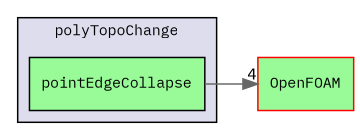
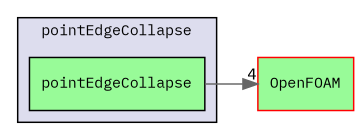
(117, 32) -> (117, 32)
